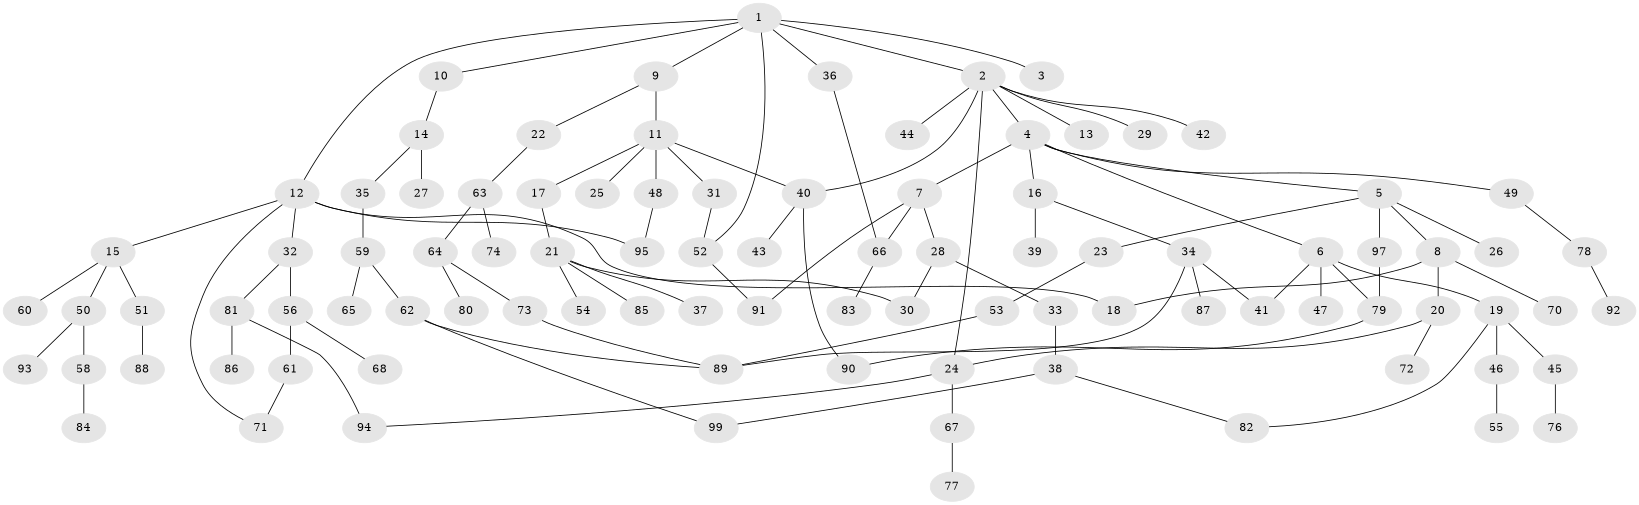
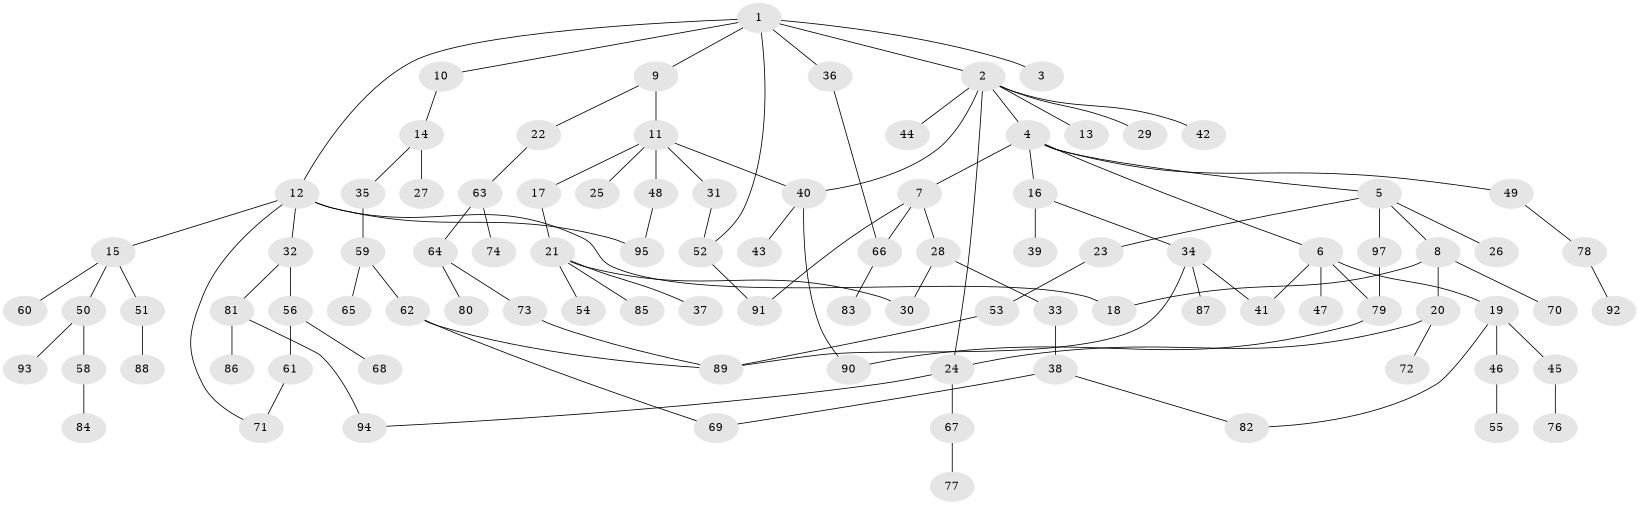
(716, 428) -> (716, 428)
